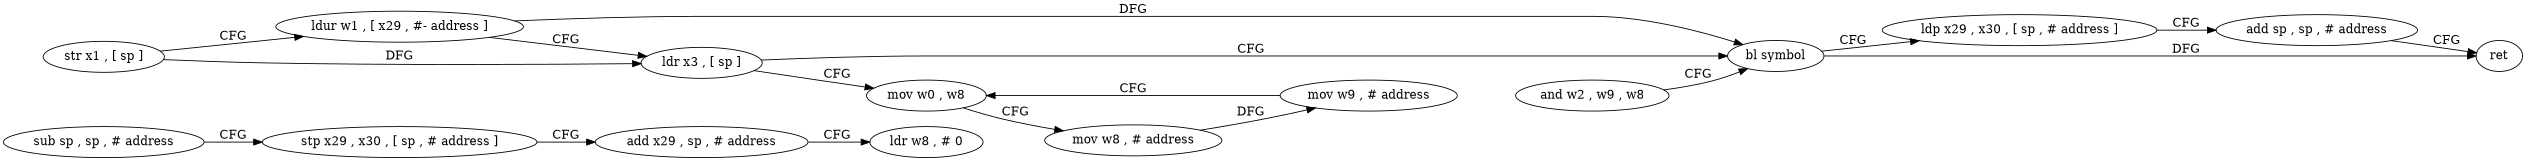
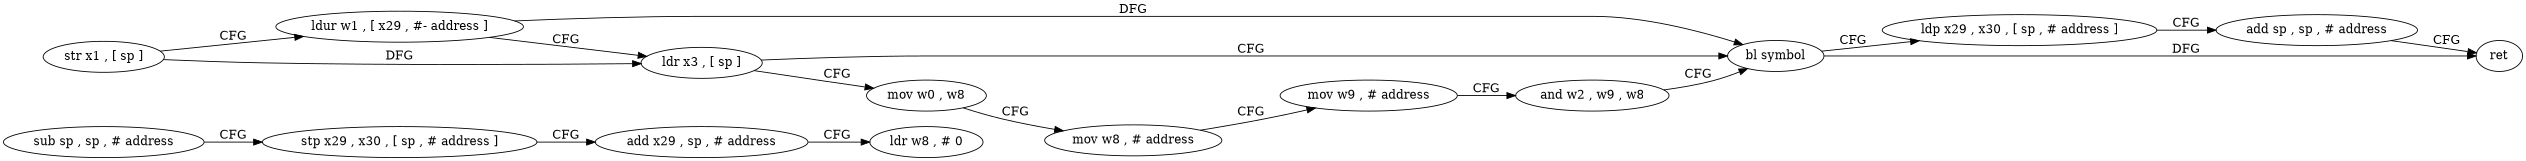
(1138, 96) -> (1482, 96)
(1251, 112) -> (1251, 112)
